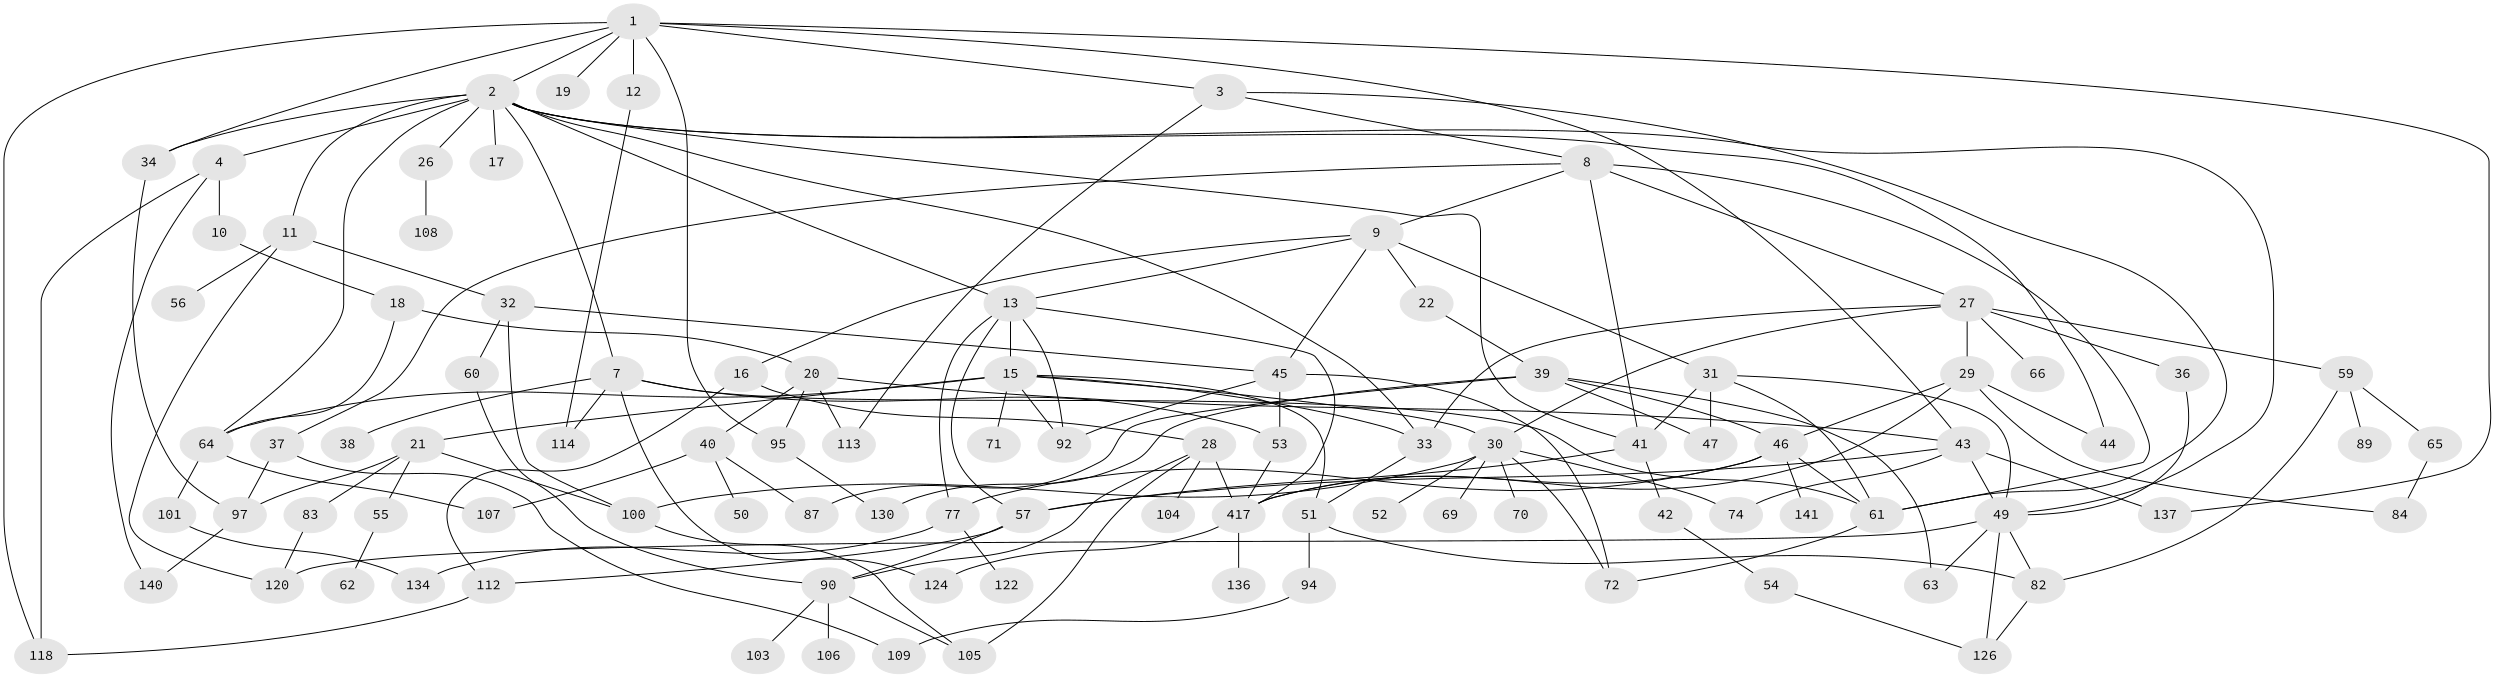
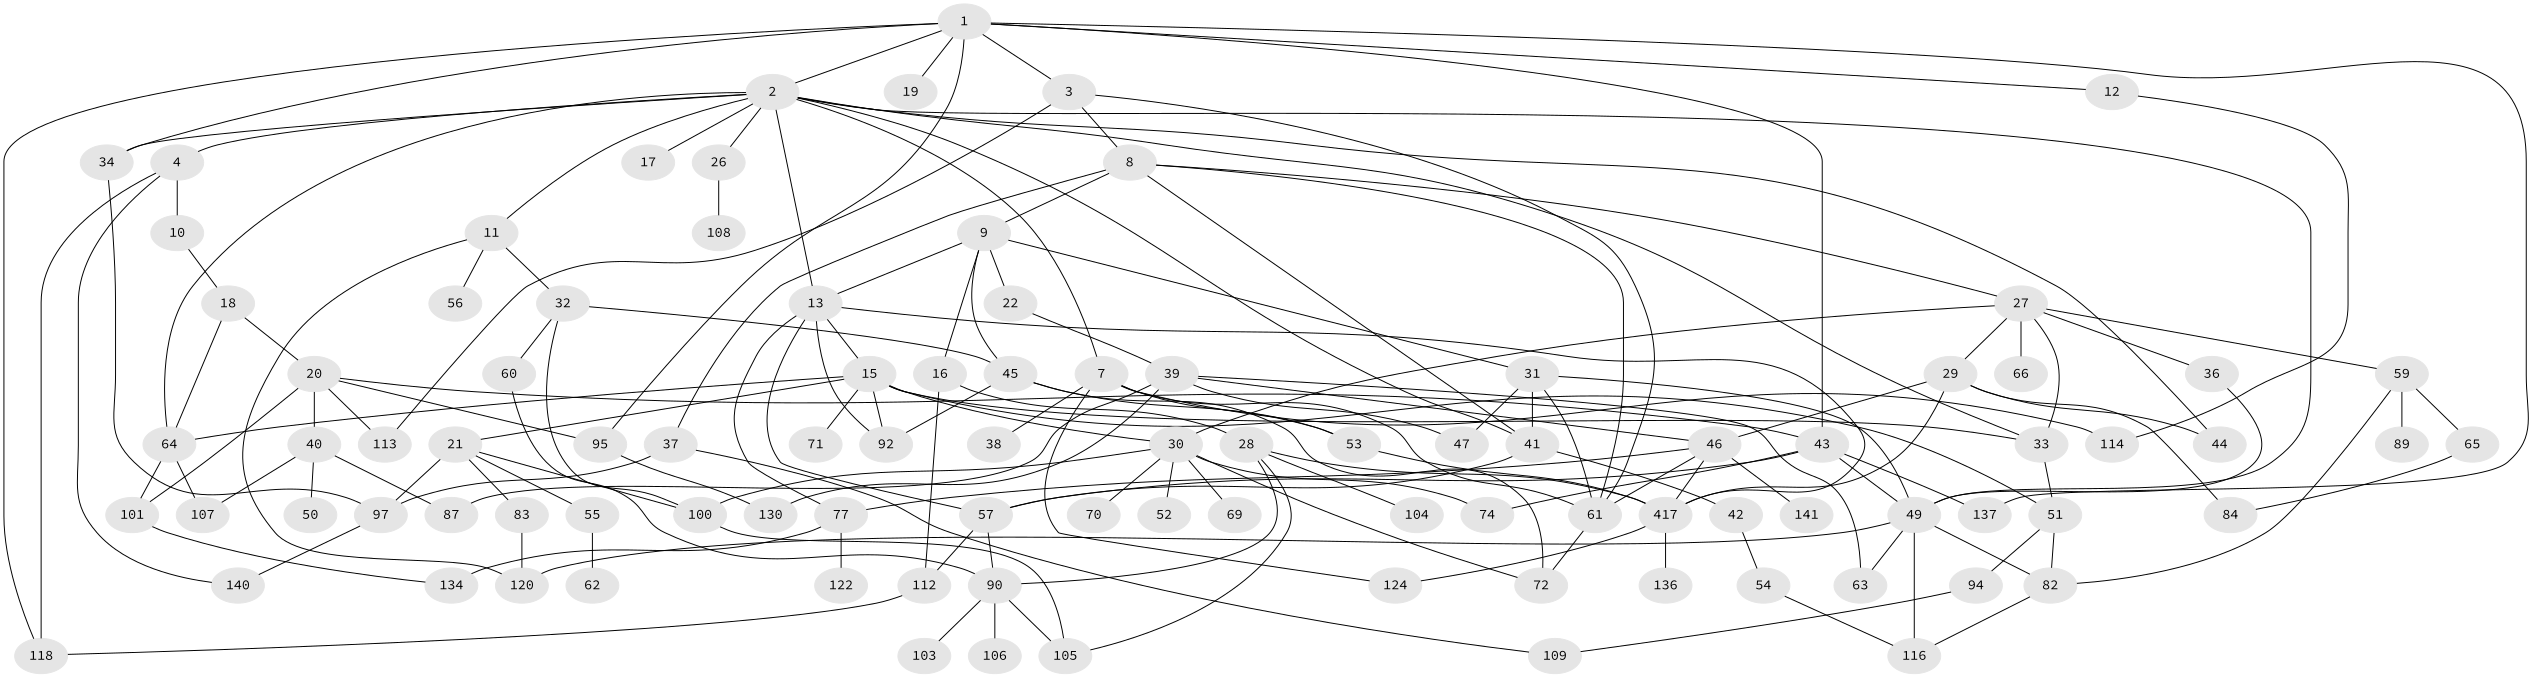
none -> (225, 446)
(1985, 656) -> (1914, 656)
